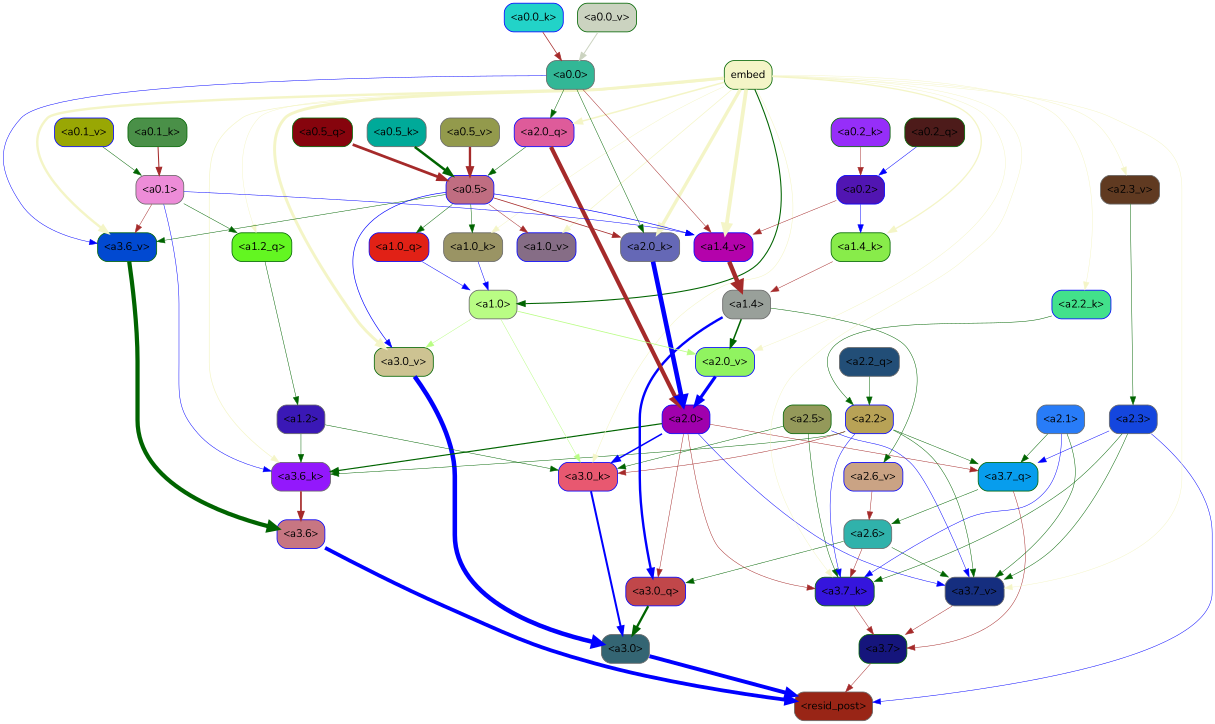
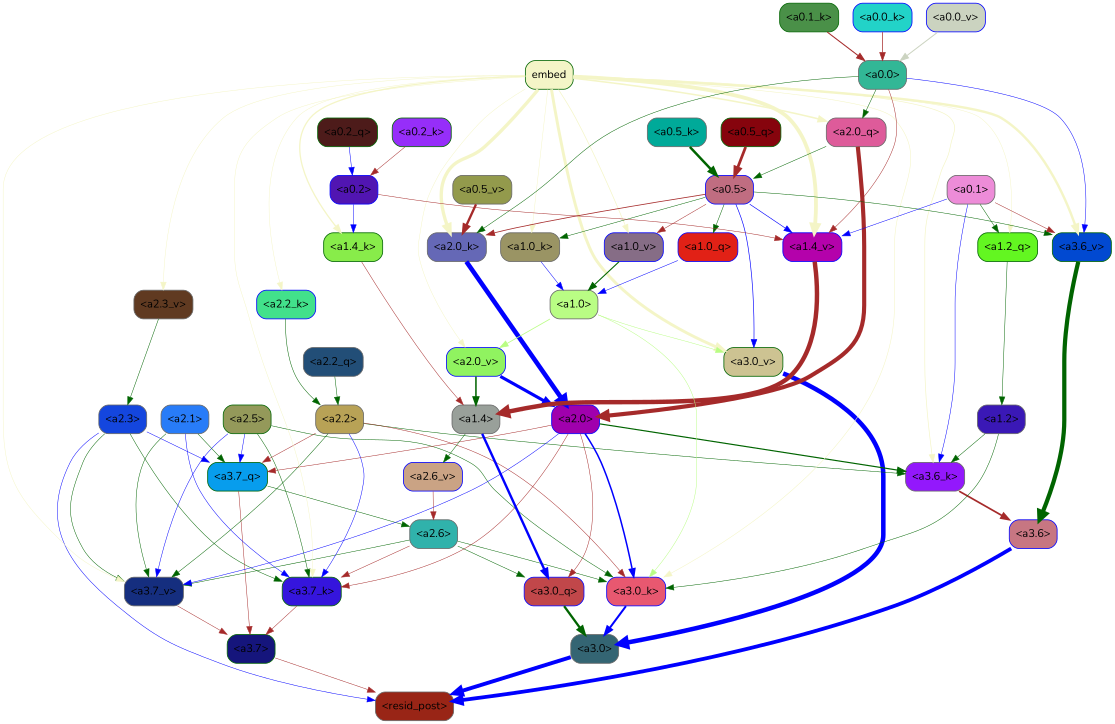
(607, 18) -> (956, 18)
(84, 132) -> none
(544, 132) -> (856, 132)
(158, 157) -> (843, 44)
(470, 157) -> (471, 215)
(744, 273) -> (610, 270)
(737, 330) -> (476, 387)
(869, 419) -> (340, 419)
none -> (243, 444)
(932, 445) -> (288, 448)
none -> (528, 560)
